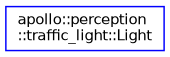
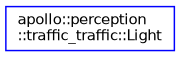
(85, 29) -> (90, 29)
